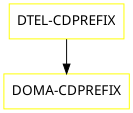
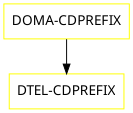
(67, 52) -> (67, 52)
